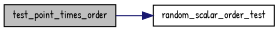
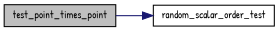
(60, 16) -> (60, 16)
